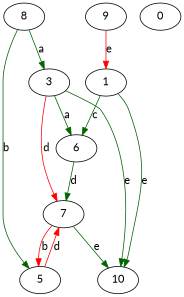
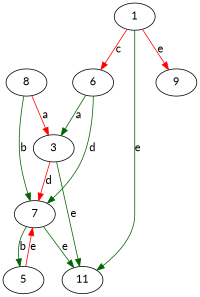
(160, 17) -> none
(35, 46) -> (39, 112)
(106, 46) -> (154, 46)
(61, 112) -> (75, 112)
(93, 112) -> (116, 46)
(3, 148) -> (19, 145)
(42, 241) -> (20, 242)
(57, 247) -> (33, 247)
(118, 280) -> (83, 280)
